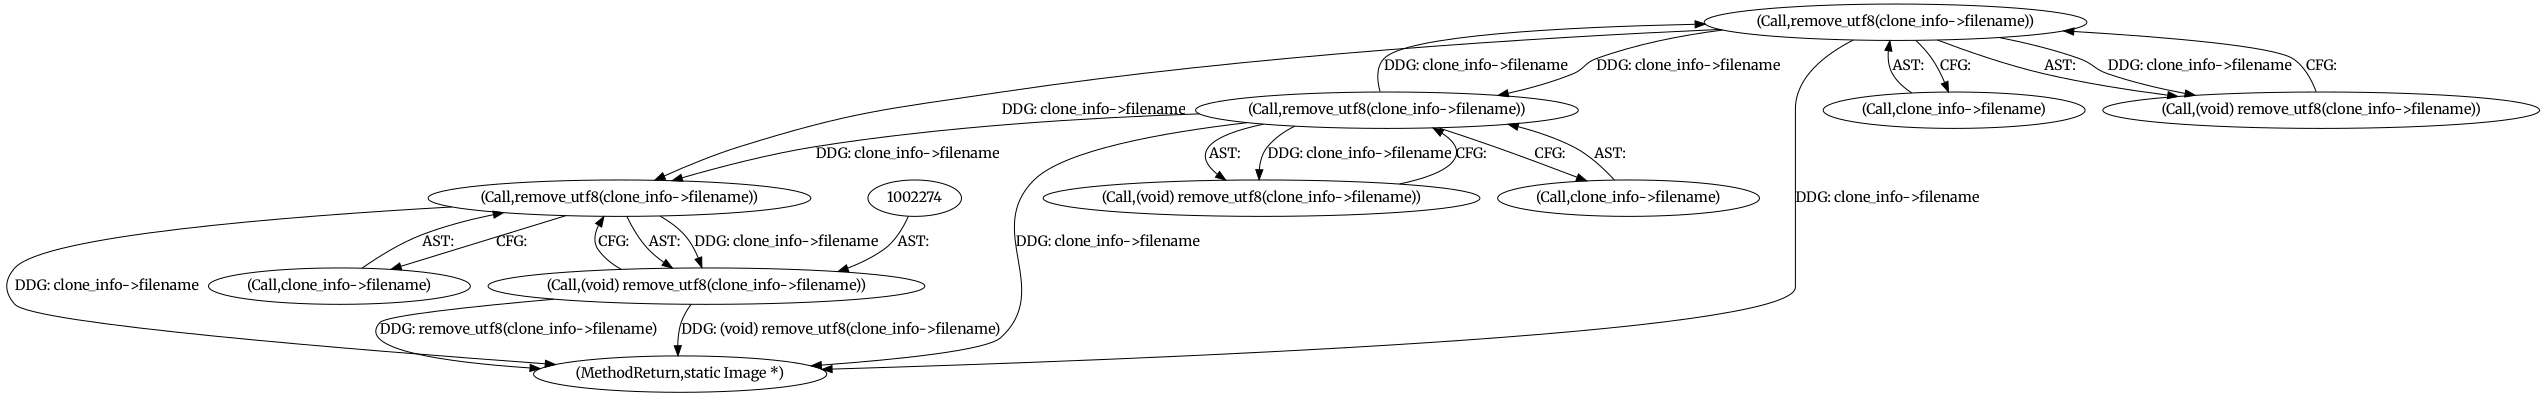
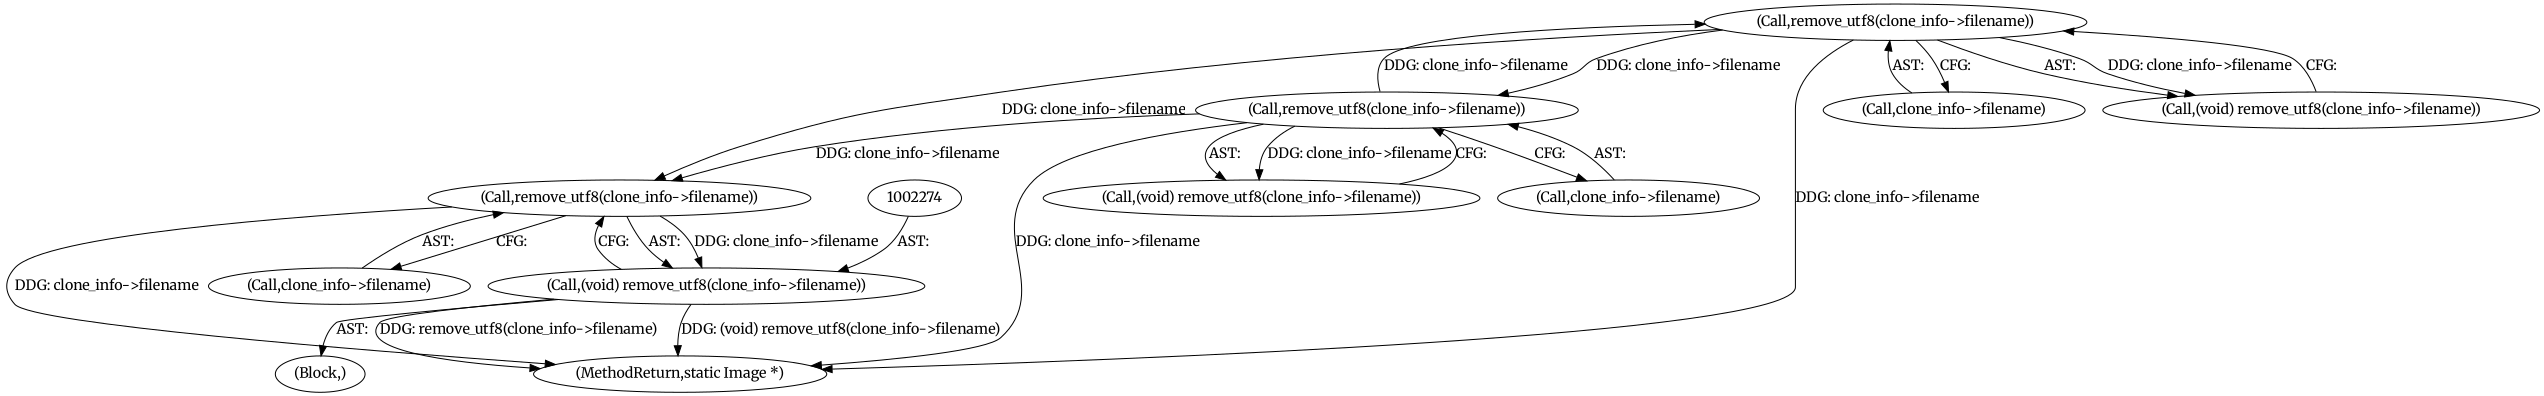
none -> (320, 374)
